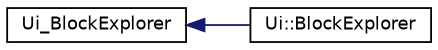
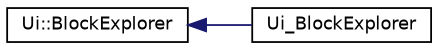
(227, 25) -> (229, 25)
